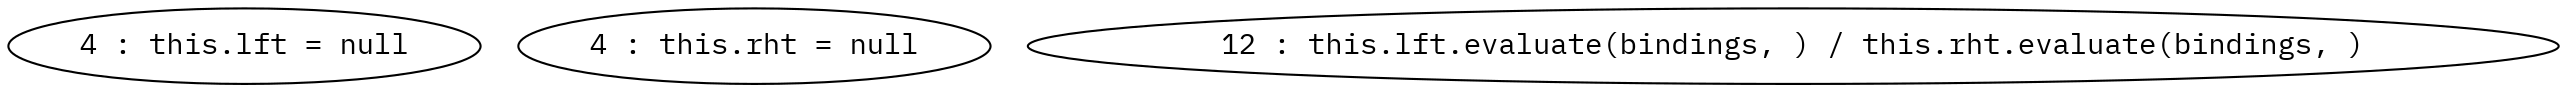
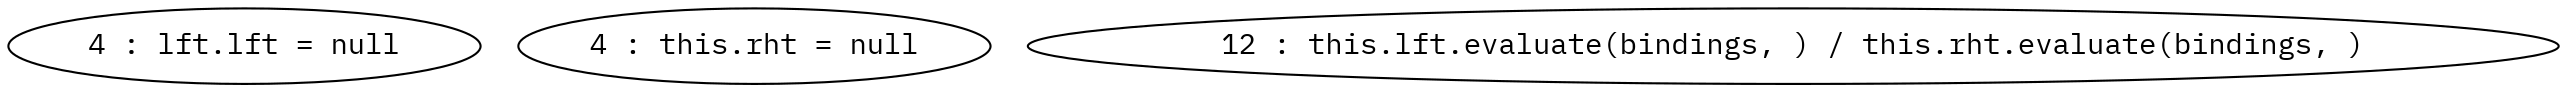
(244, 46) -> (244, 46)
